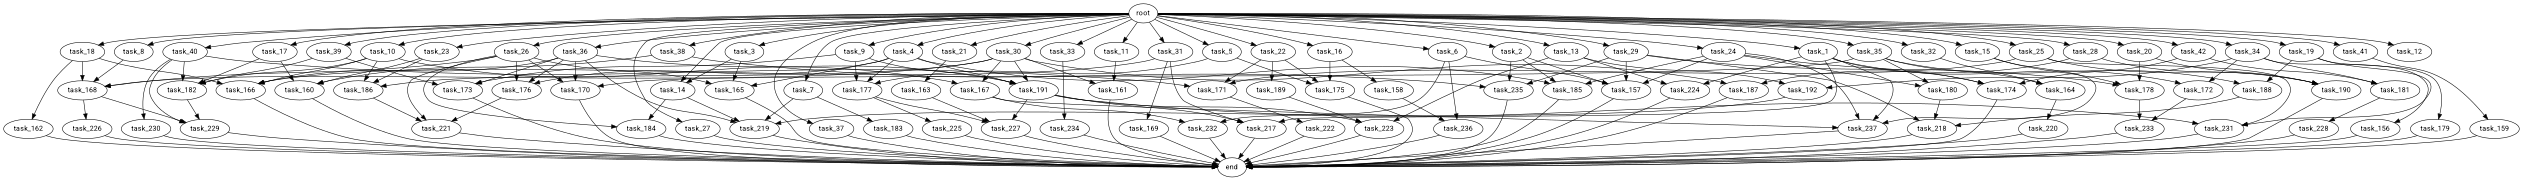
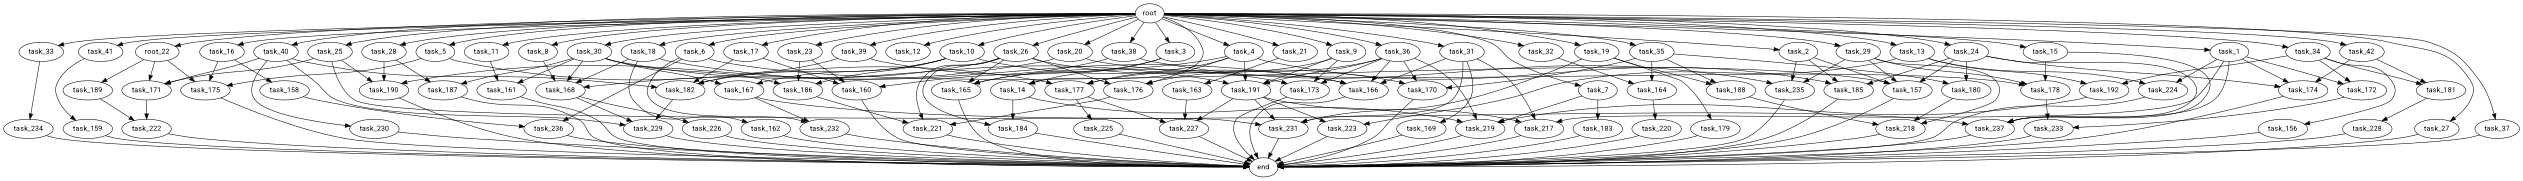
(1273, 52) -> (157, 52)
(1323, 109) -> (115, 108)
none -> (1401, 114)
